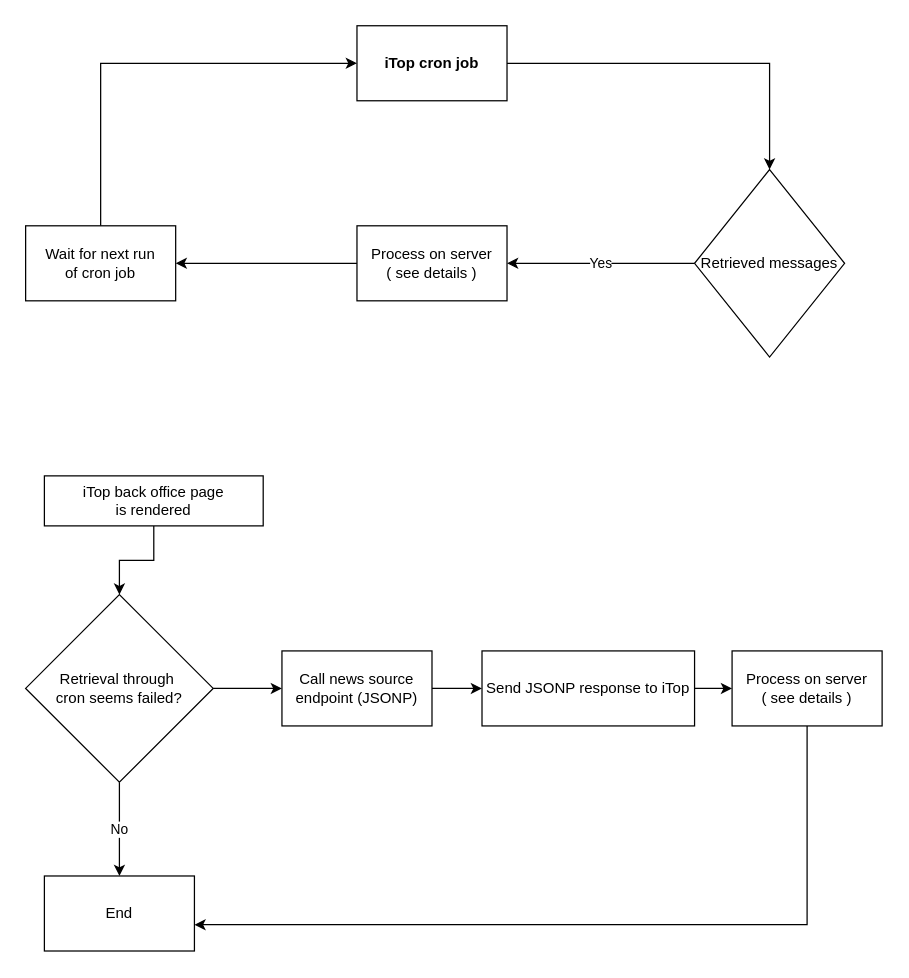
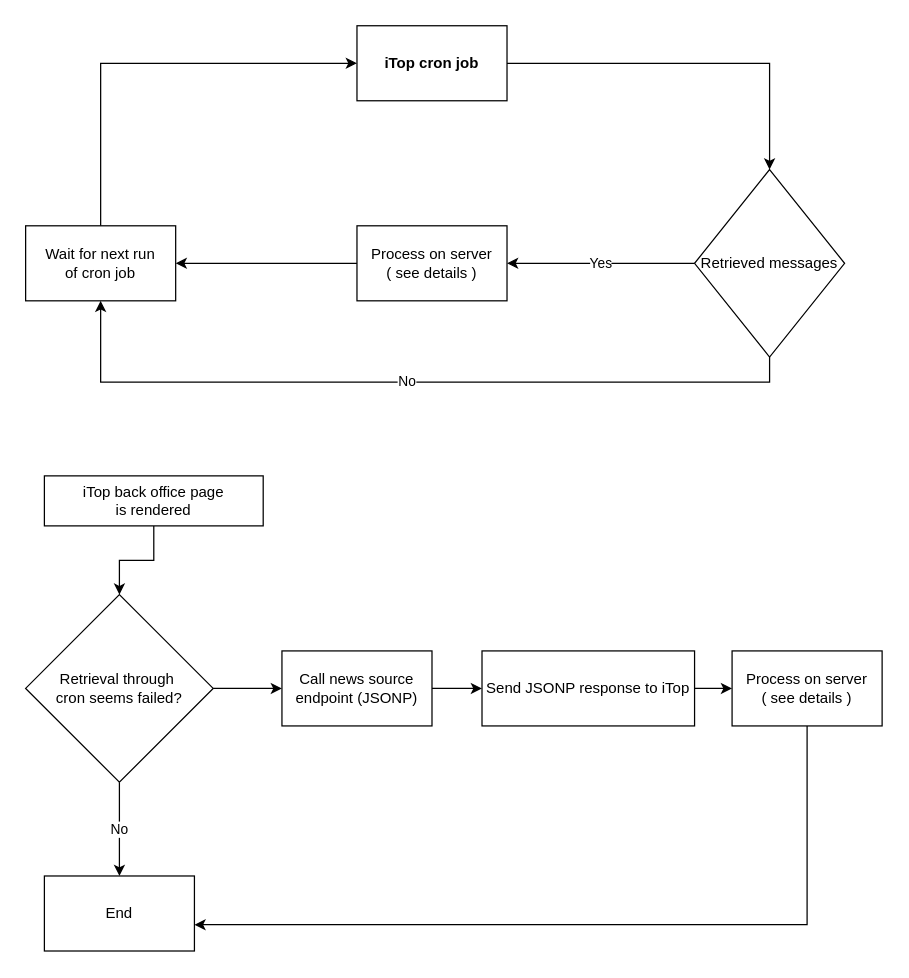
none -> (411, 382)
